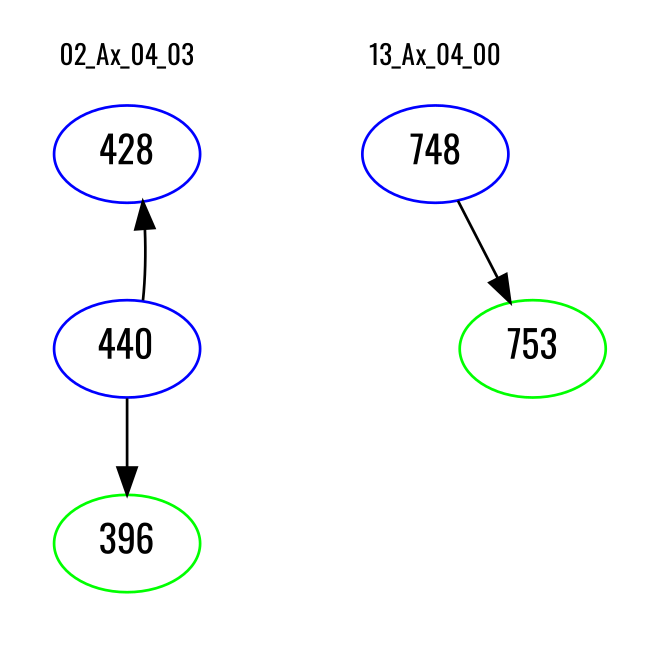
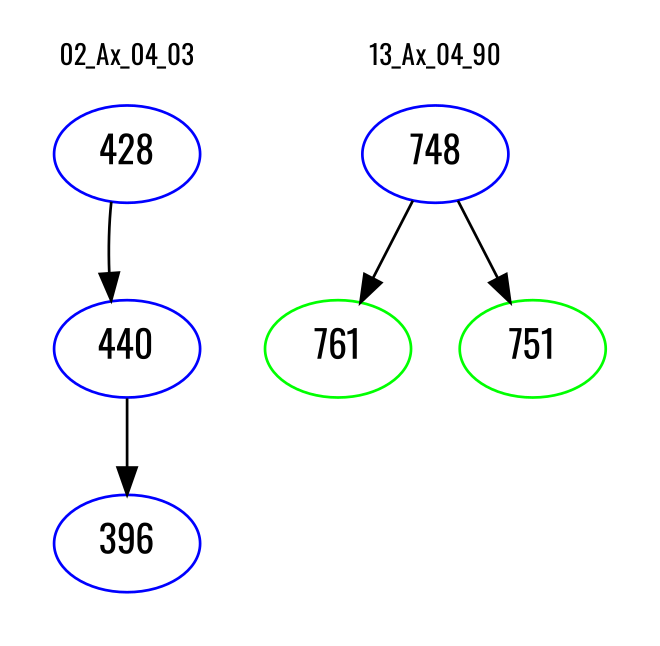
(435, 58) -> (435, 58)
(145, 265) -> (109, 237)
none -> (338, 349)
(533, 349) -> (533, 349)
(127, 544) -> (127, 544)
